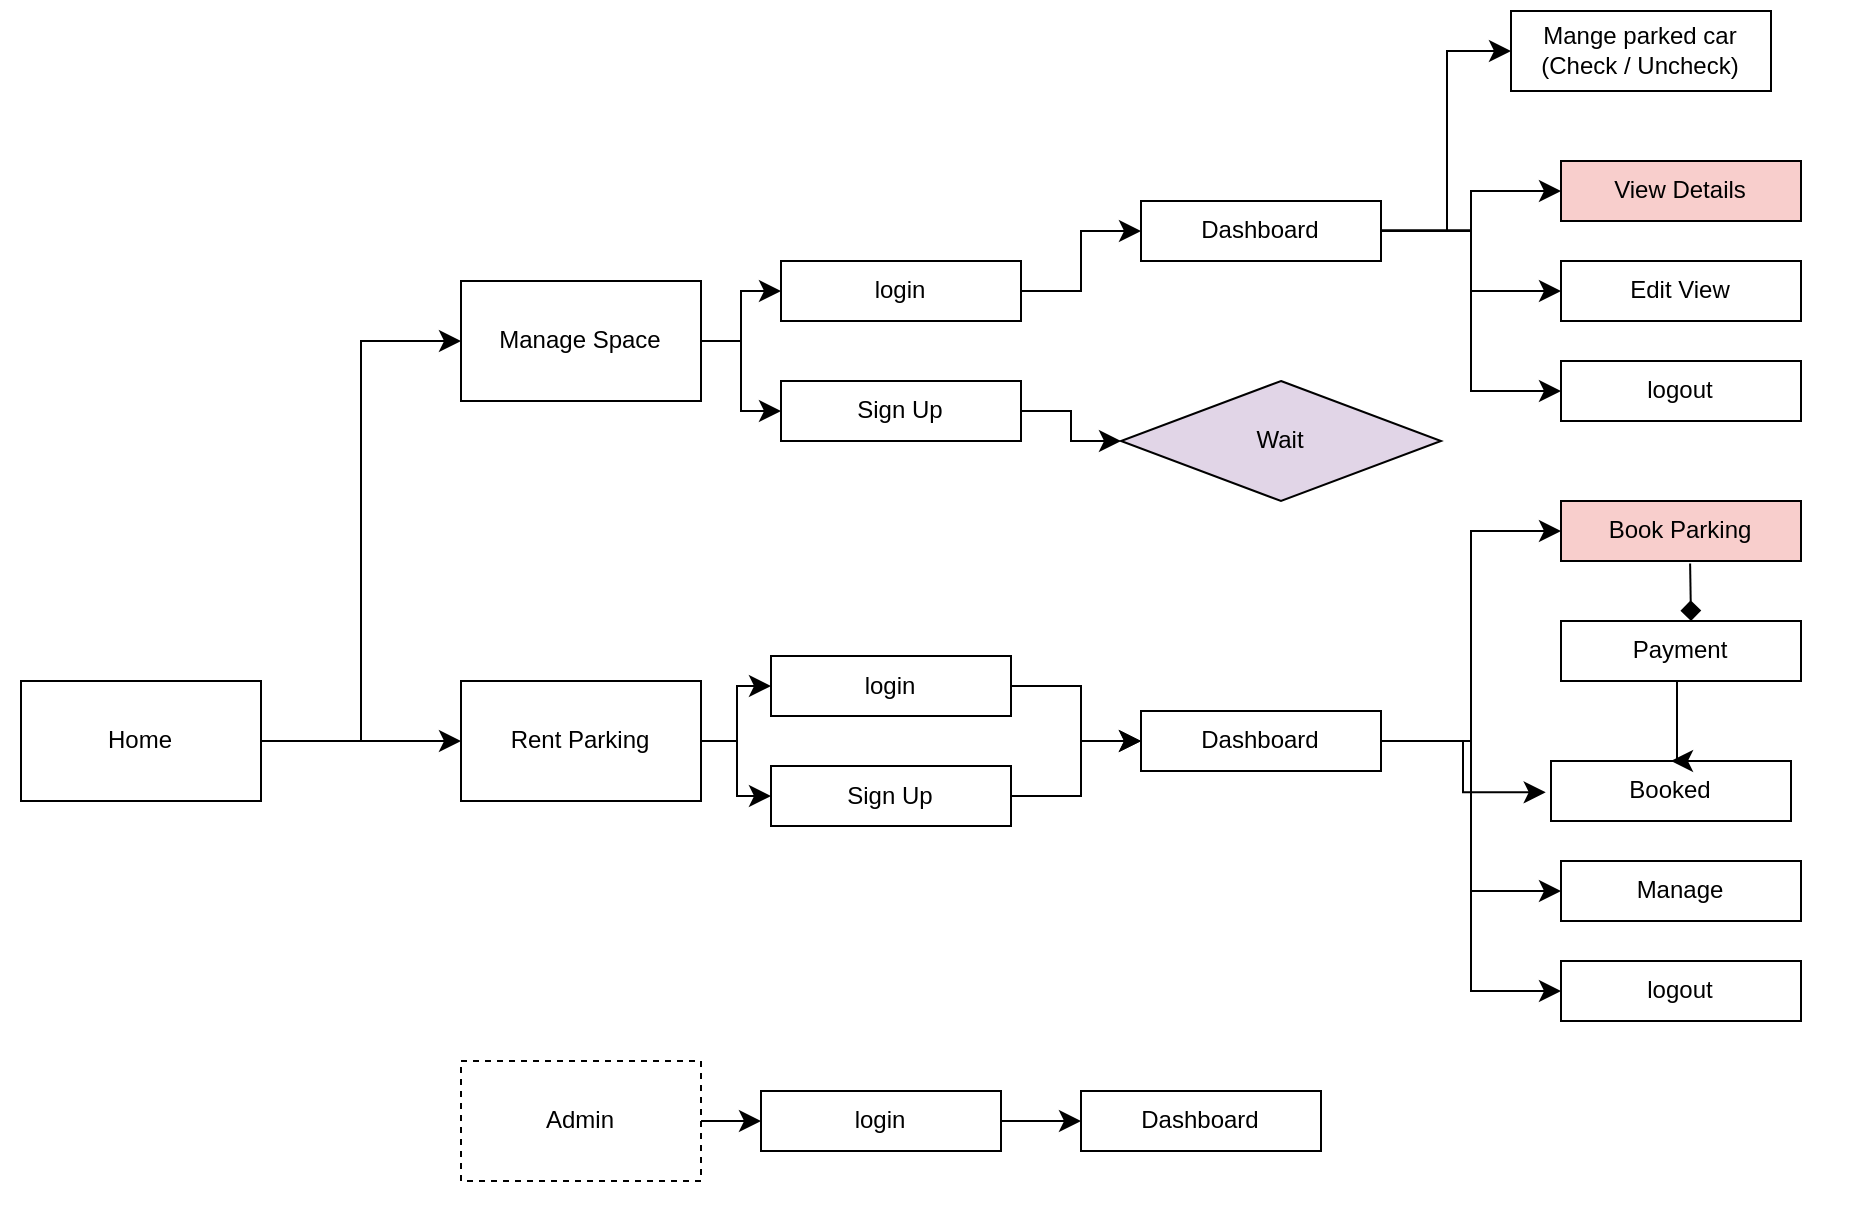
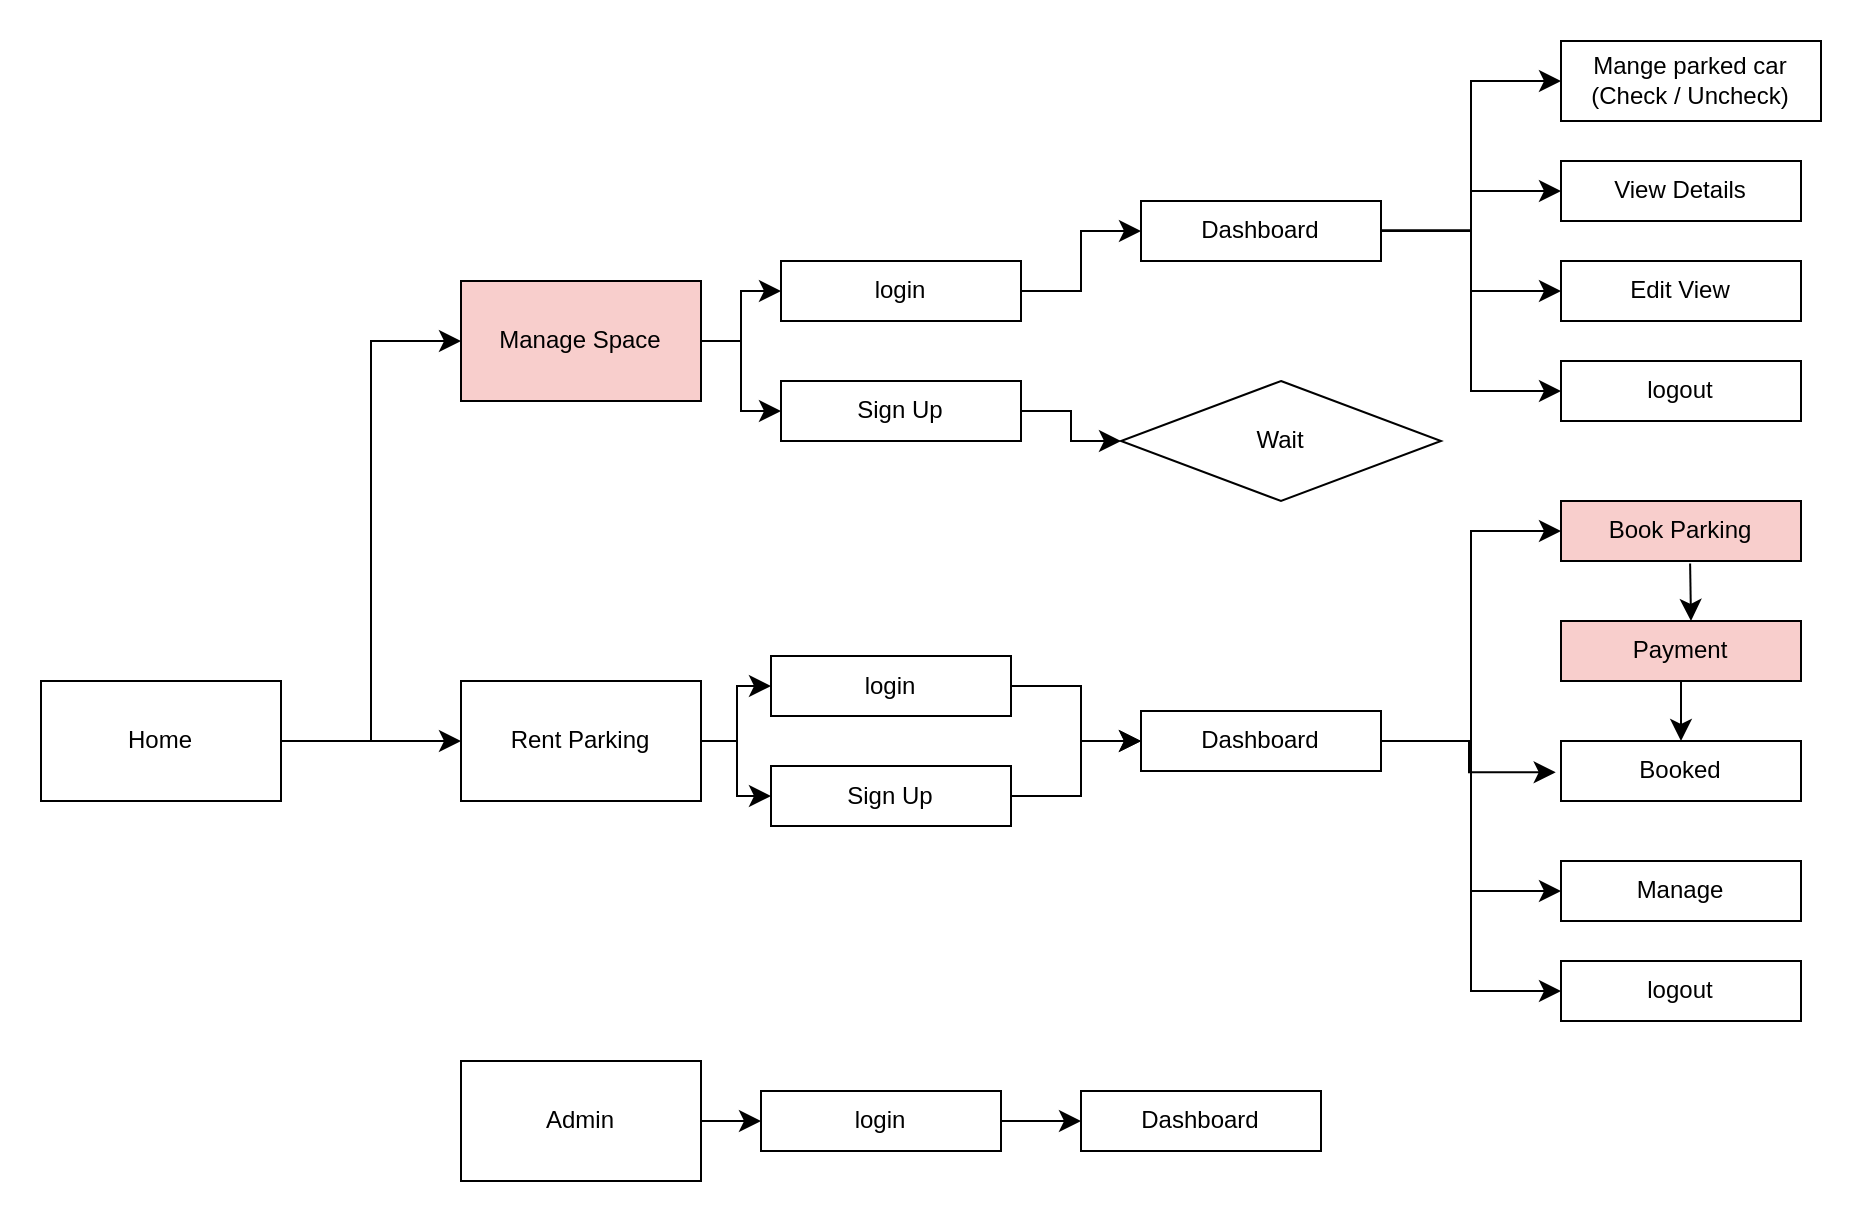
(1641, 51) -> (1691, 81)
(1681, 191) -> (1681, 191)
(581, 341) -> (581, 341)
(1281, 441) -> (1281, 441)
(1691, 601) -> (1691, 602)
(1681, 651) -> (1681, 651)
(141, 741) -> (161, 741)
(1671, 791) -> (1681, 771)
(581, 1121) -> (581, 1121)
